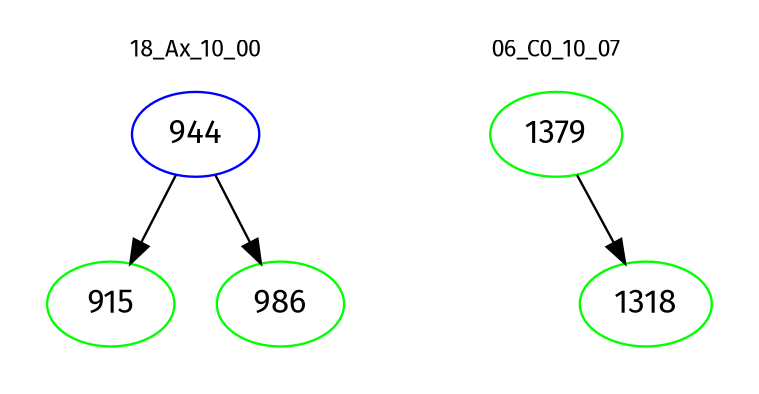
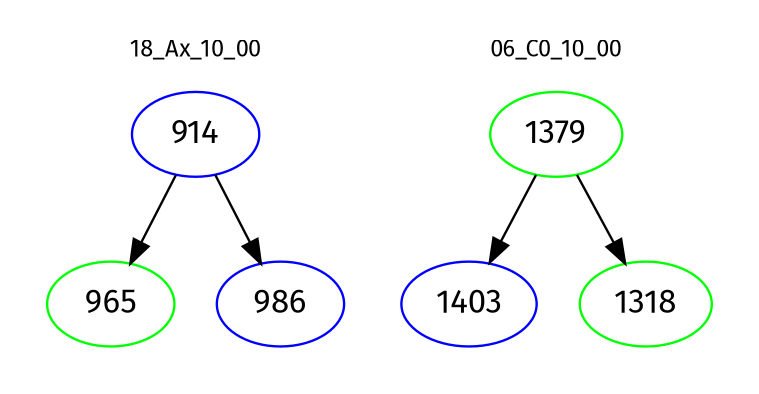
(556, 51) -> (556, 51)
(196, 134) -> (196, 134)
(111, 304) -> (111, 304)
(280, 304) -> (280, 304)
none -> (469, 304)
